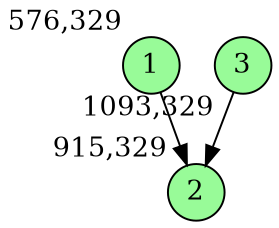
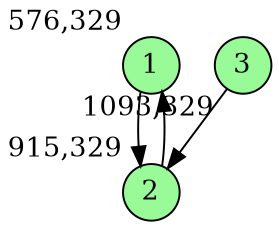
none -> (164, 139)
